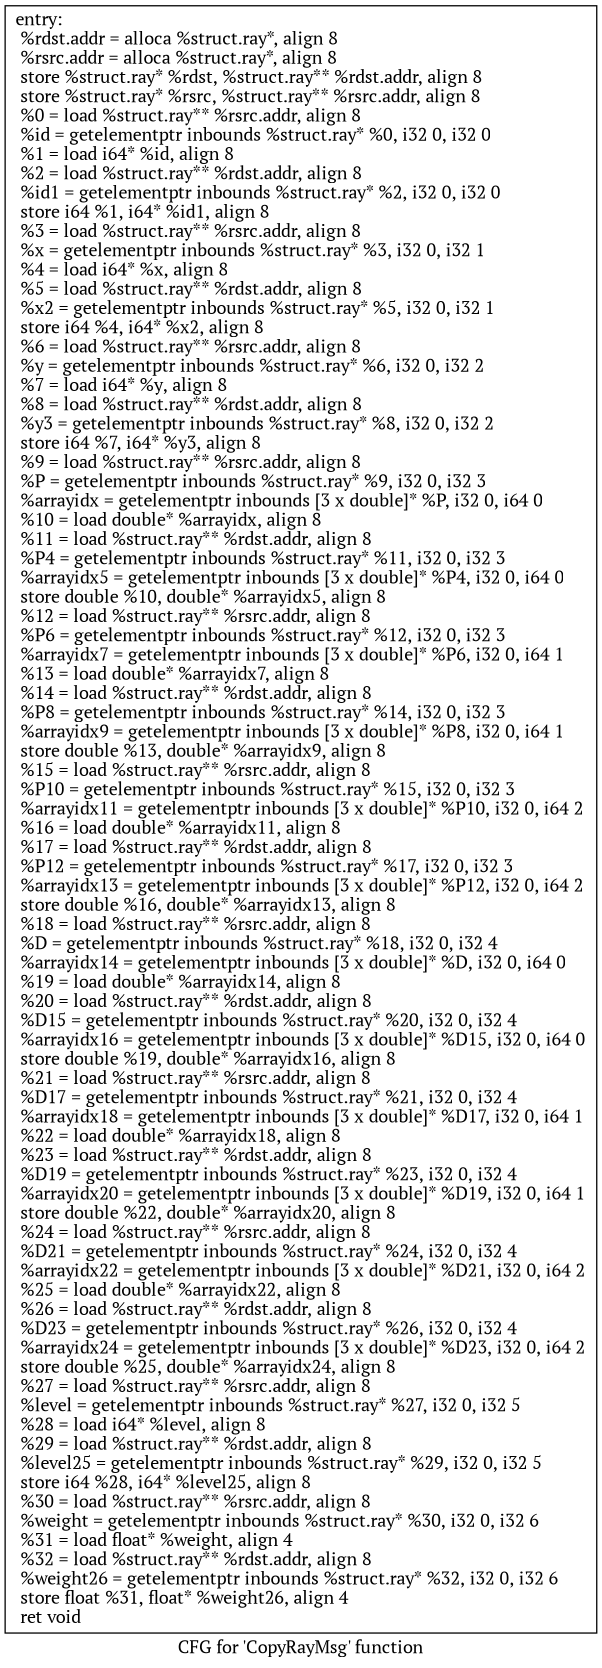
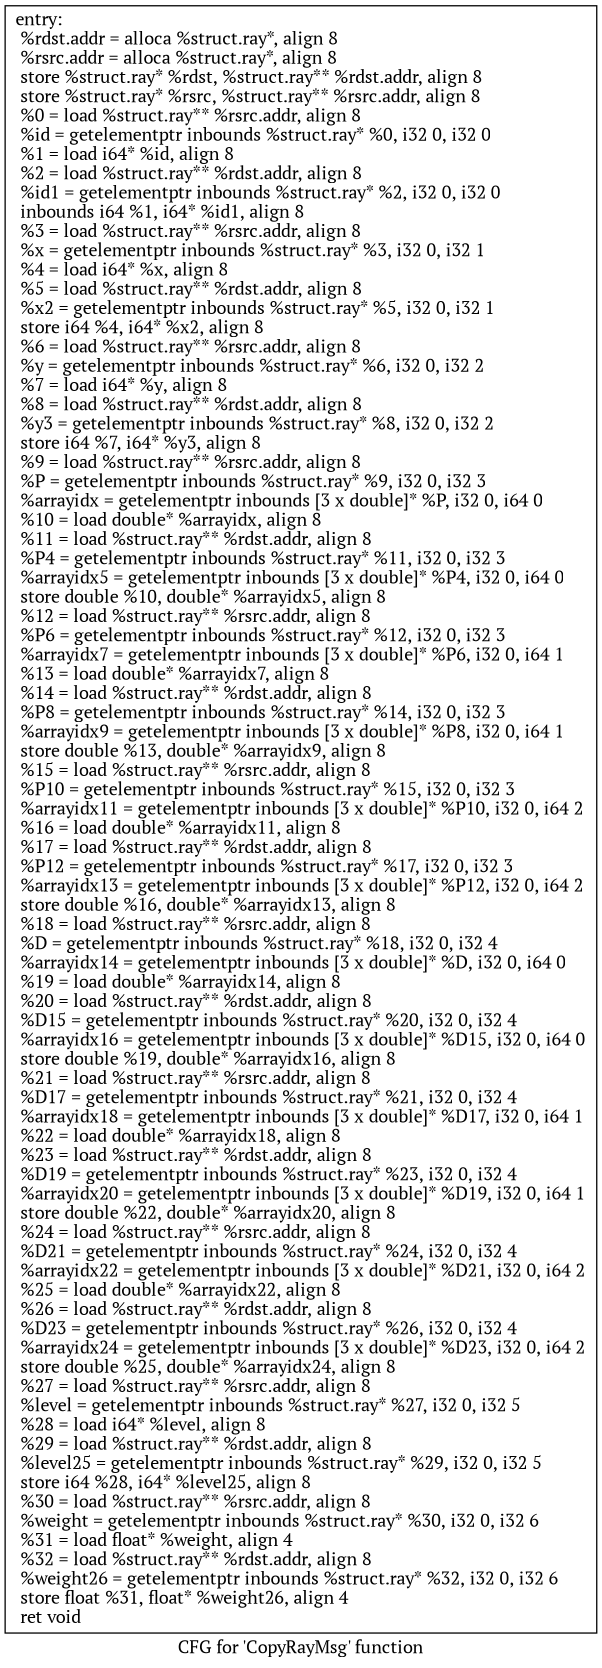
(143, 212) -> (160, 212)
